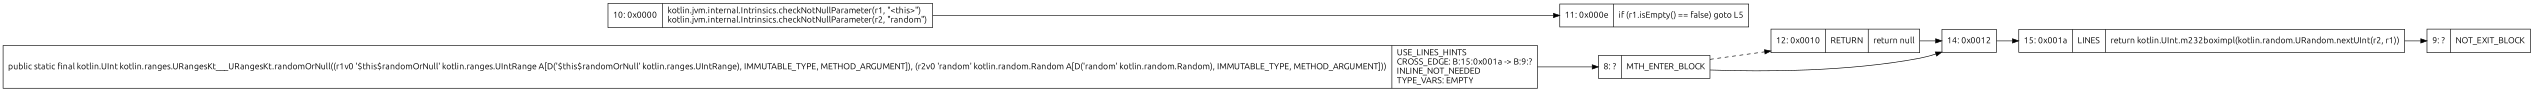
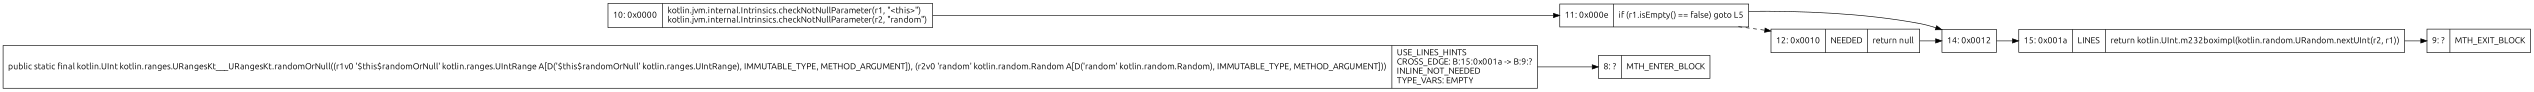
(1847, 41) -> (1847, 41)
(2490, 41) -> (2490, 41)
(1737, 56) -> (1752, 28)
(1824, 69) -> (1843, 14)
